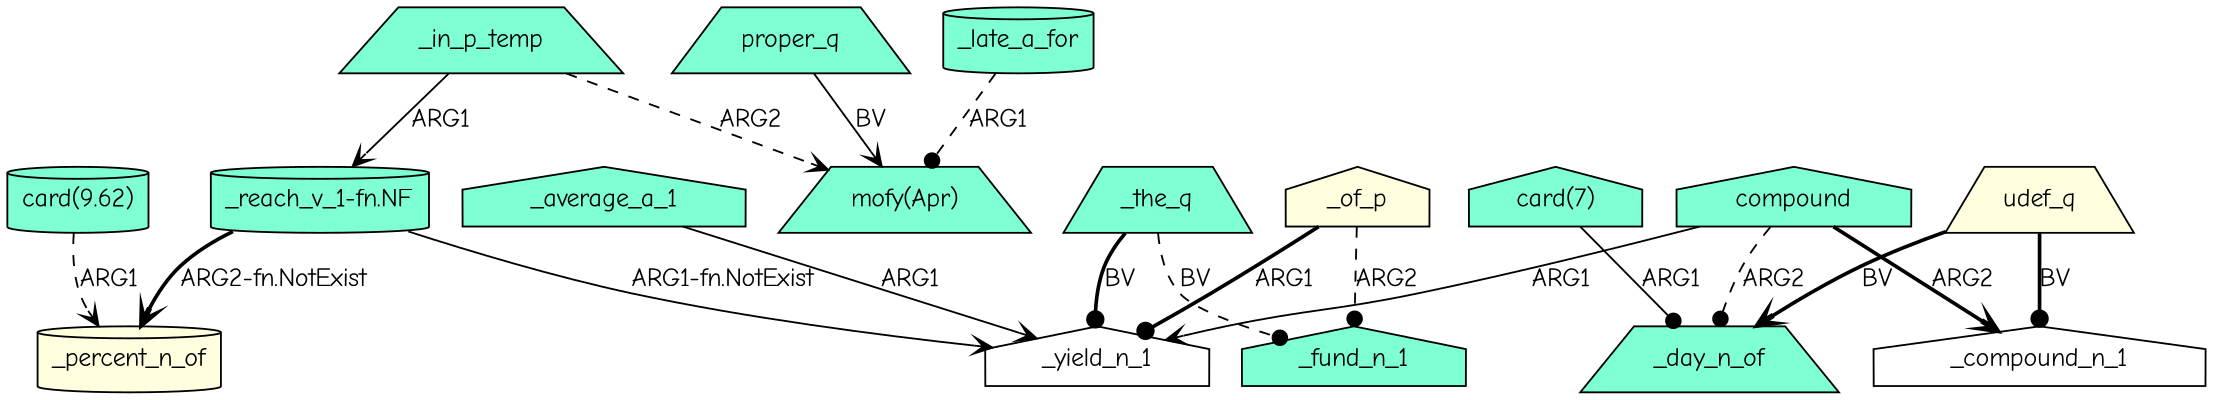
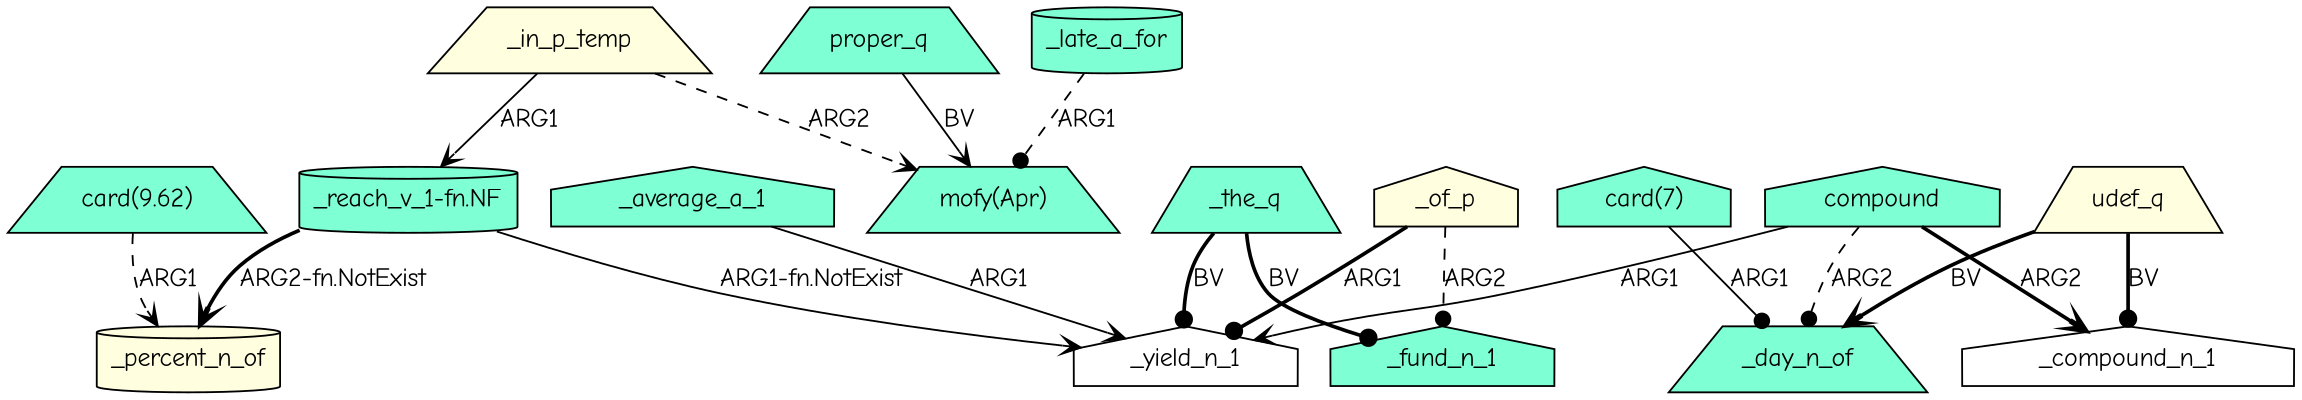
(481, 40) -> (570, 40)
(78, 200) -> (137, 200)
(1206, 311) -> (1294, 311)
